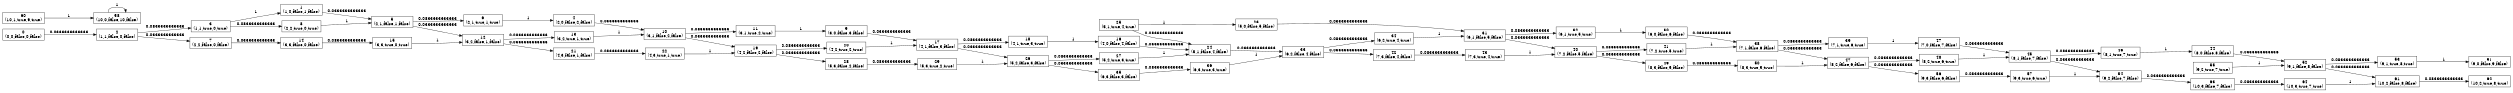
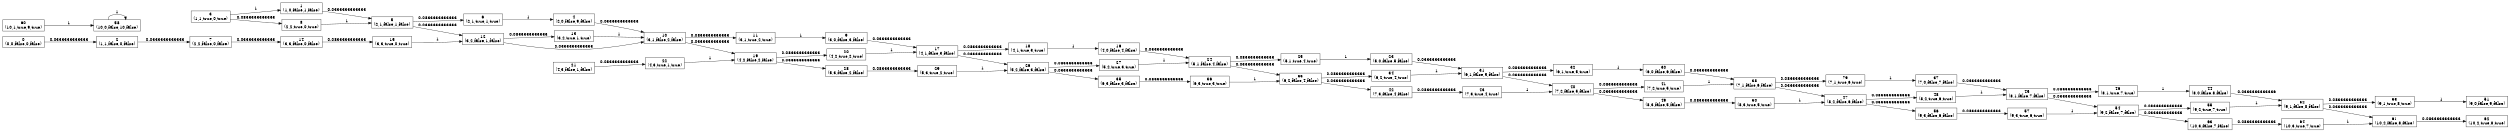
(574, 20) -> (574, 20)
(163, 31) -> none
(1160, 39) -> (1254, 61)
(1848, 43) -> (1845, 80)
(1939, 43) -> (1936, 80)
(527, 47) -> (572, 50)
none -> (2163, 109)
